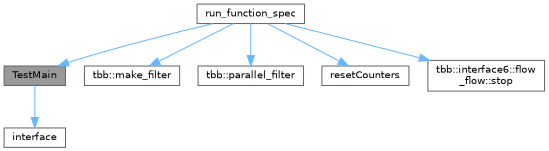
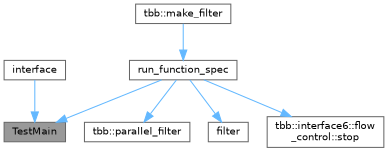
(196, 42) -> (183, 37)
(365, 76) -> (228, 132)
(486, 76) -> (326, 132)
(35, 101) -> (35, 96)
